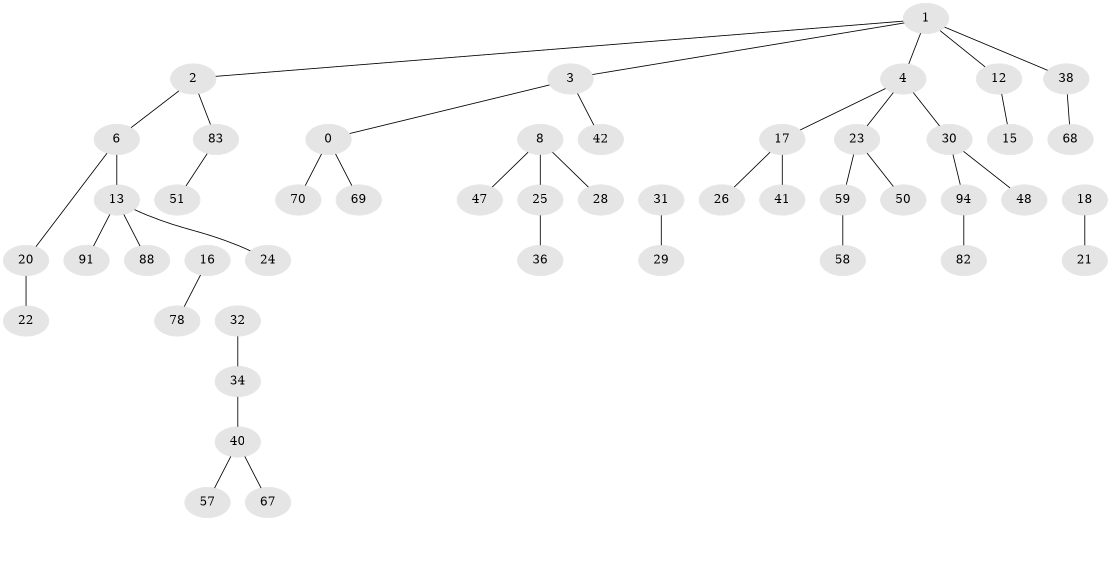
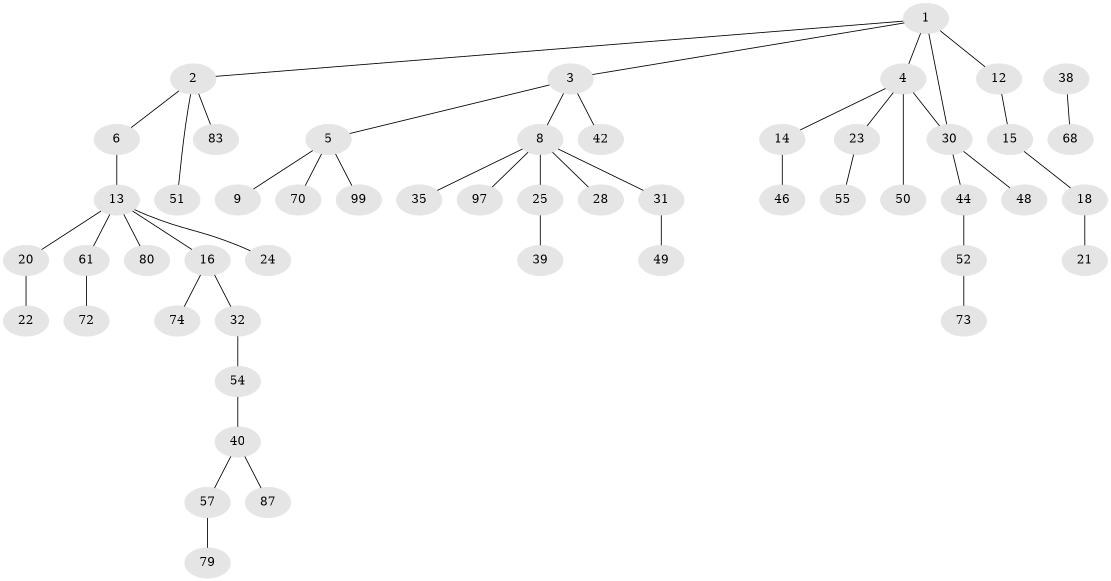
(996, 49) -> (938, 79)
none -> (555, 109)
(329, 139) -> (329, 139)
(782, 139) -> (782, 139)
(197, 170) -> (184, 139)
none -> (601, 170)
(880, 170) -> (903, 139)
none -> (1047, 170)
(71, 200) -> (71, 230)
none -> (238, 200)
(359, 200) -> (359, 200)
none -> (419, 200)
(480, 200) -> (480, 200)
(722, 200) -> none
(782, 200) -> (782, 200)
(843, 200) -> (843, 200)
(964, 200) -> (964, 200)
none -> (162, 230)
(87, 260) -> (87, 260)
(147, 260) -> (147, 260)
(540, 260) -> (540, 260)
(661, 260) -> (661, 260)
(843, 260) -> none
(964, 260) -> (964, 260)
none -> (223, 291)
none -> (87, 321)
(177, 321) -> (177, 321)
none -> (964, 321)
(238, 381) -> (238, 381)
(268, 502) -> (268, 502)
none -> (208, 563)
